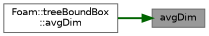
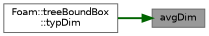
(61, 18) -> (61, 18)
